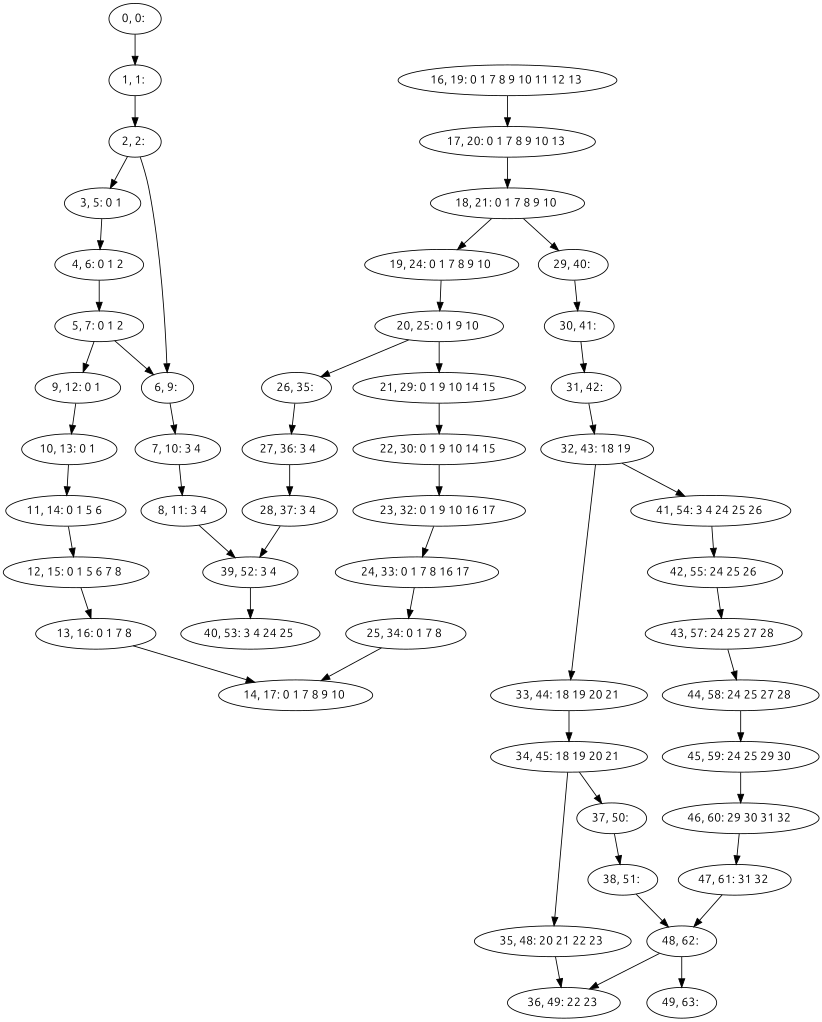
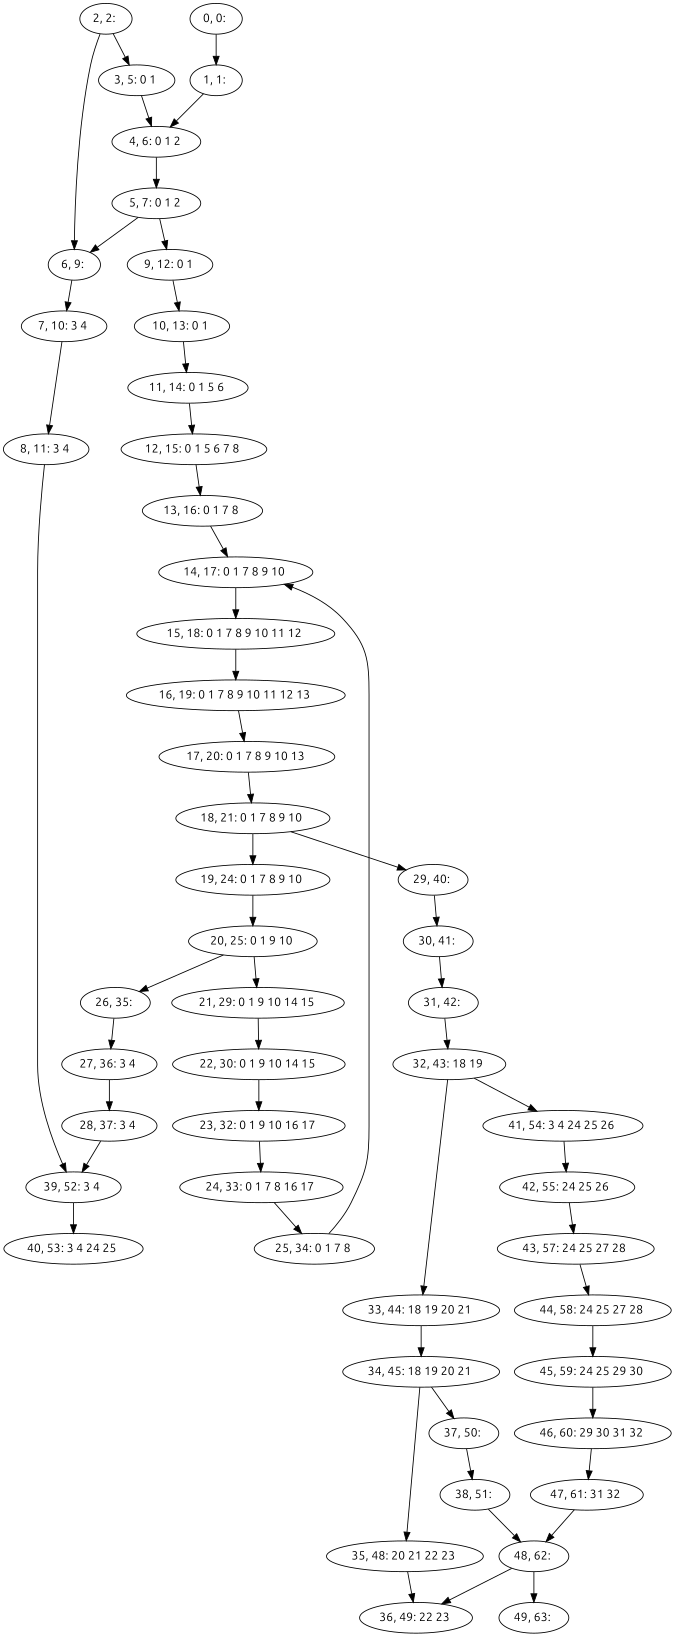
(135, 107) -> (190, 107)
none -> (236, 634)
